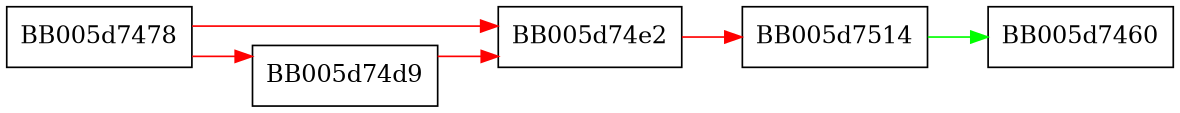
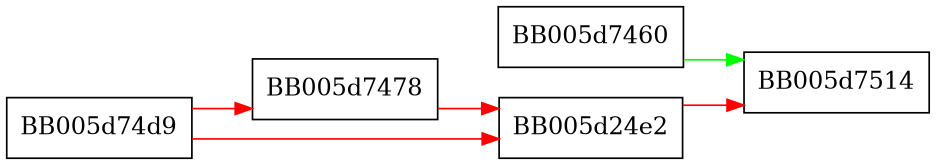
(590, 37) -> (591, 128)
(949, 37) -> (705, 60)
(214, 56) -> (214, 109)
